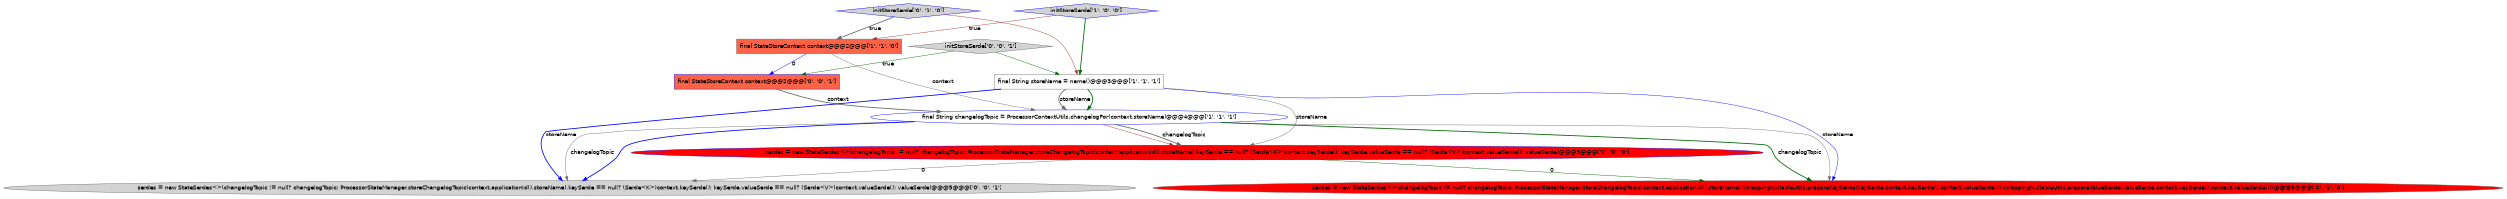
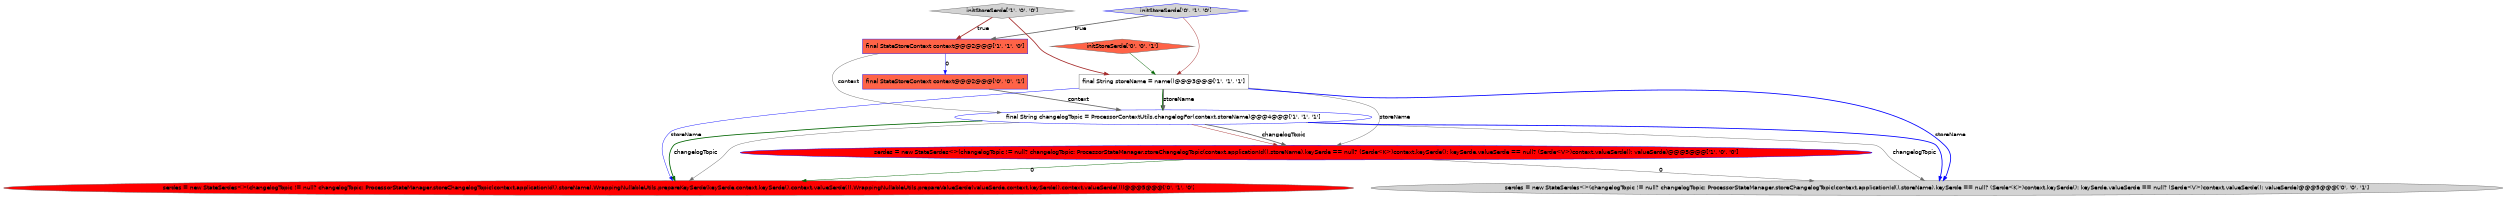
(1086, 11) -> (1002, 11)
(966, 27) -> (976, 27)
(1083, 44) -> (1051, 56)
(819, 46) -> (945, 46)
(981, 46) -> (1122, 46)
(880, 62) -> none
